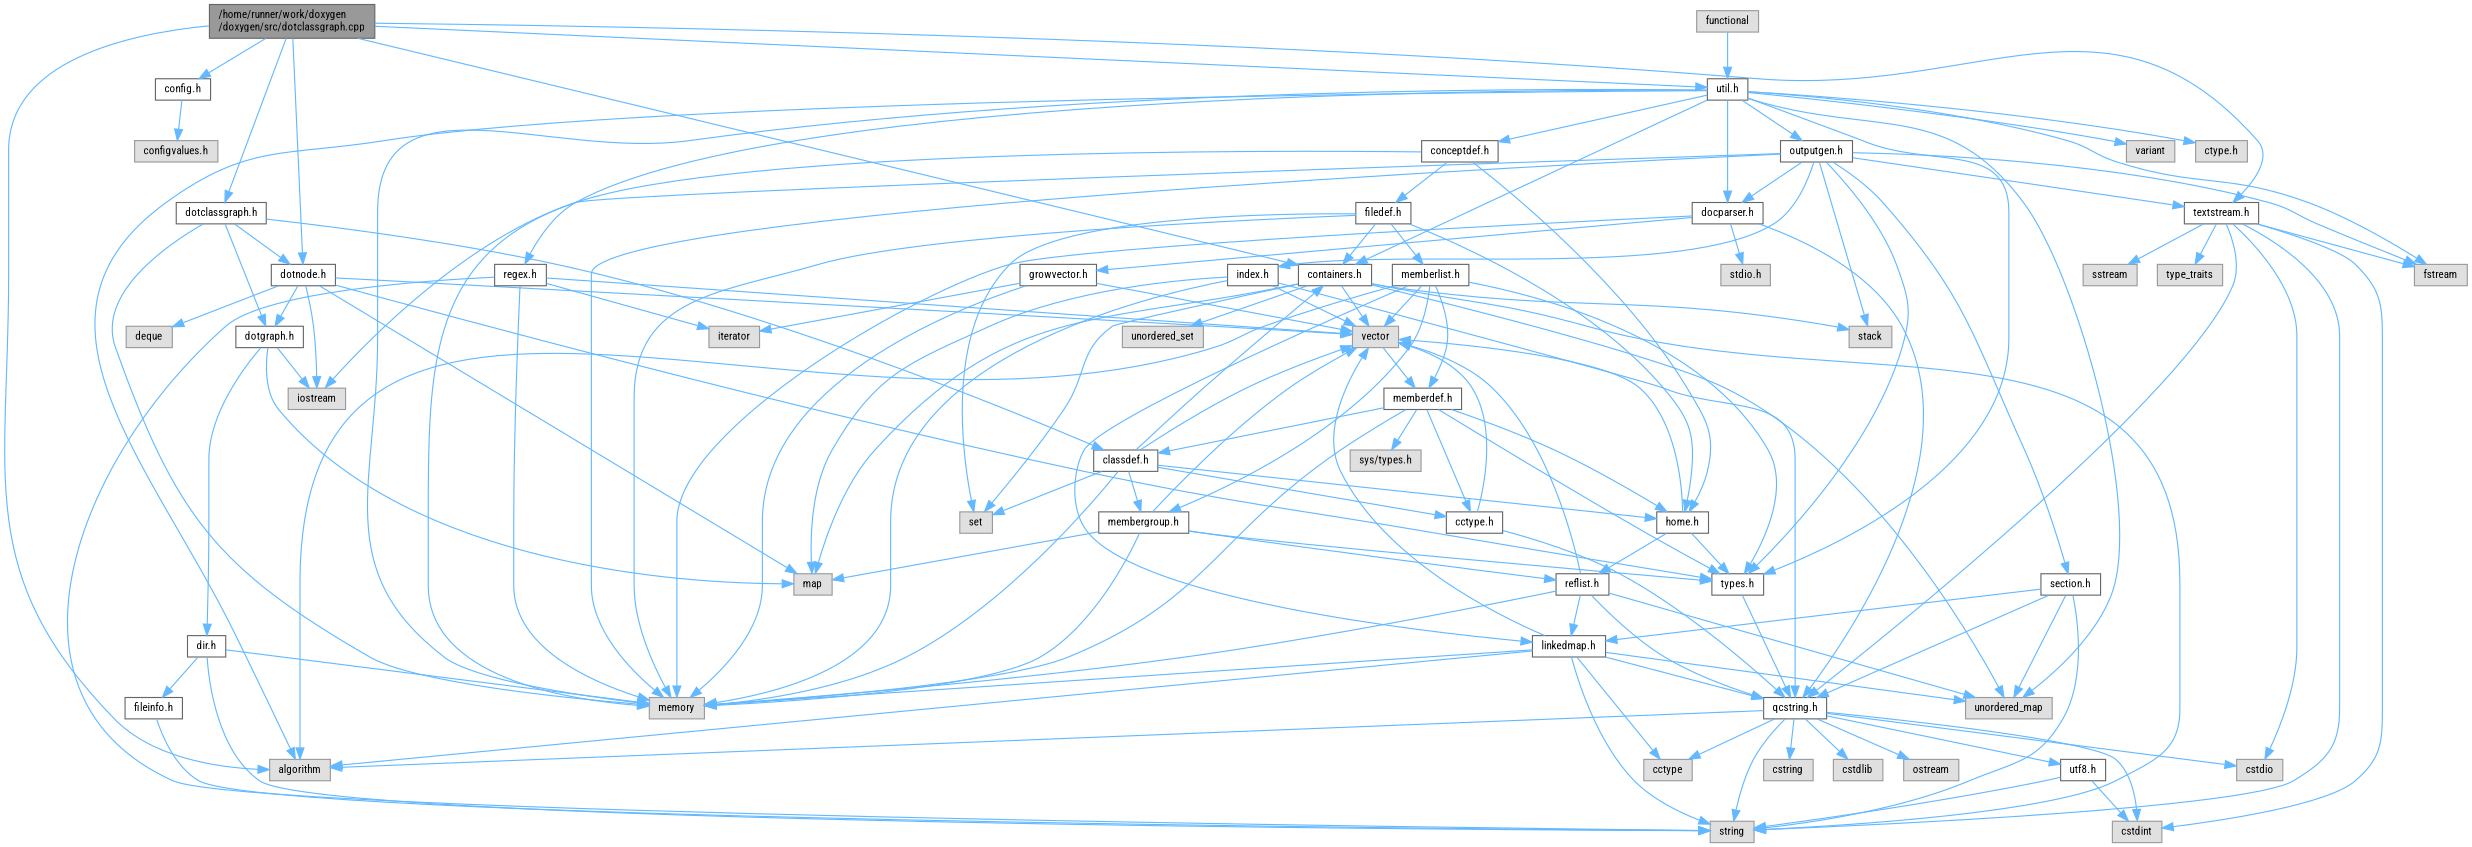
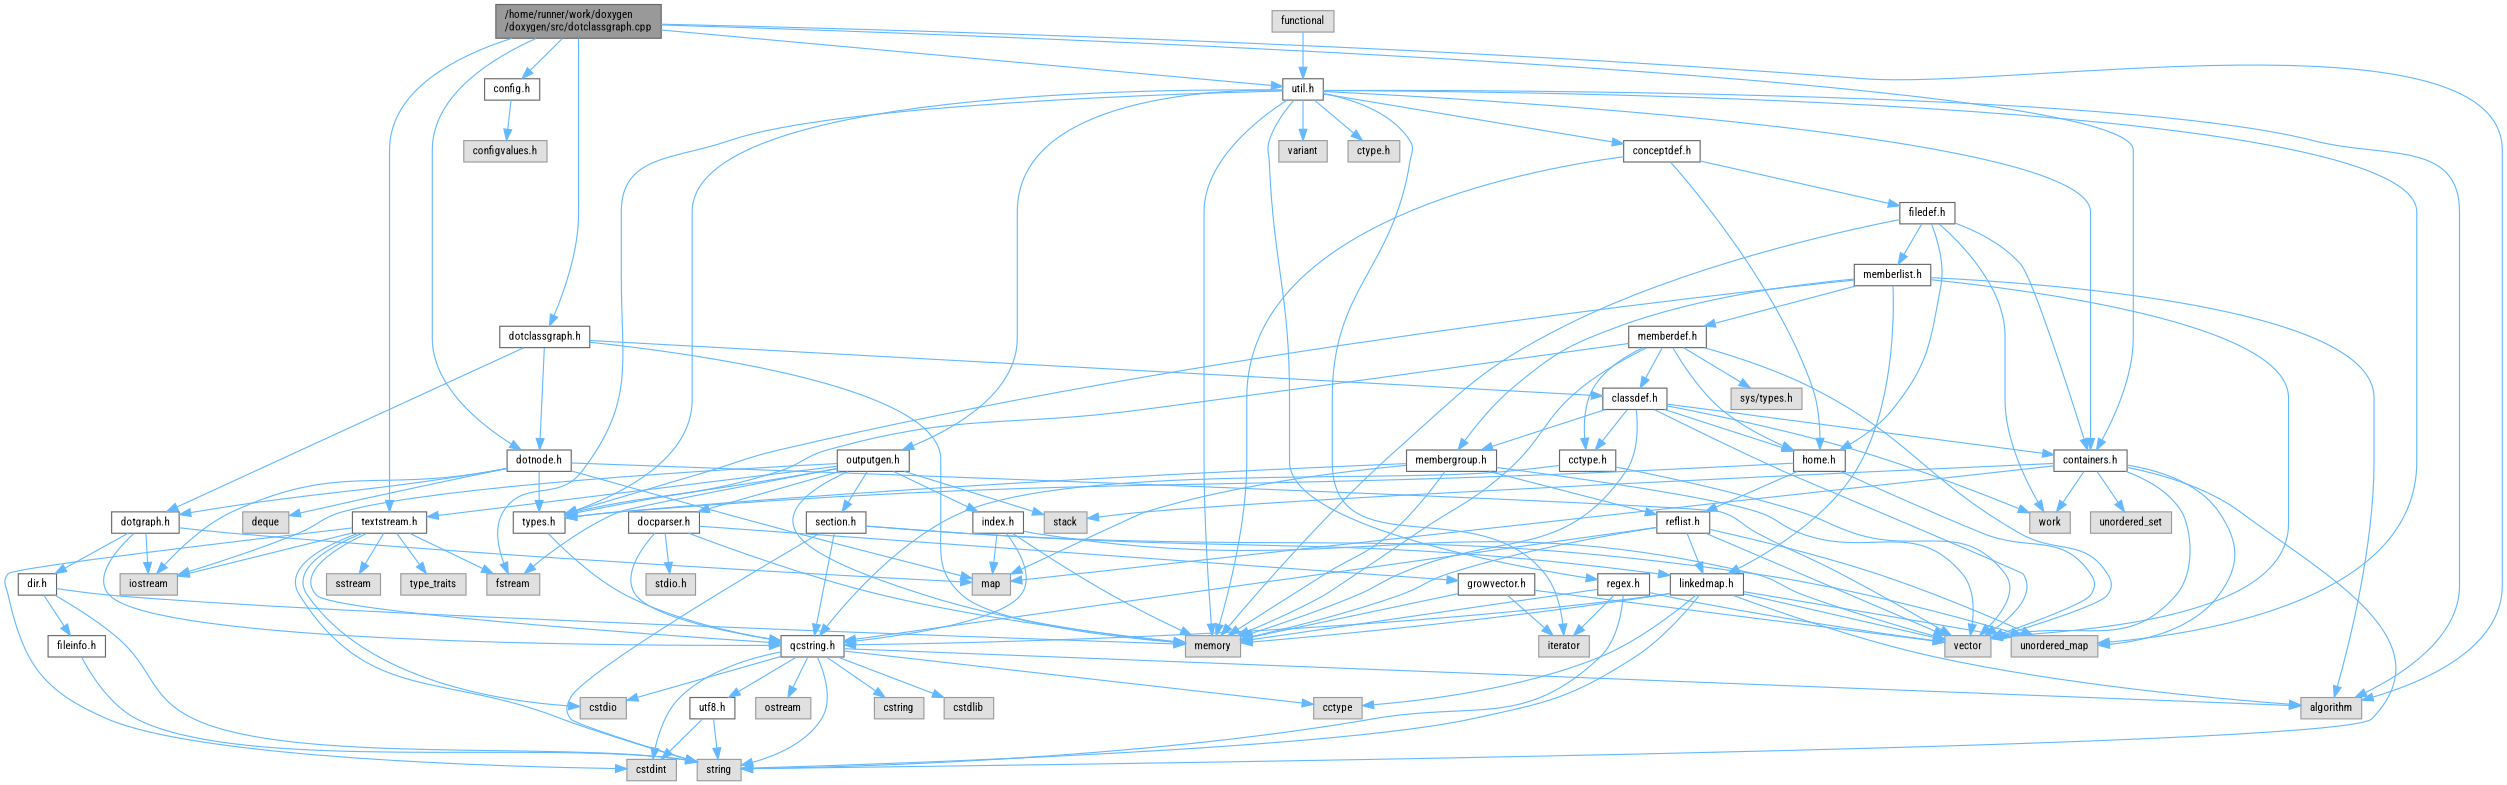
(1728, 146) -> (1332, 400)
(1391, 358) -> (1964, 497)
(976, 523) -> (2050, 523)
none -> (270, 553)
none -> (400, 638)
